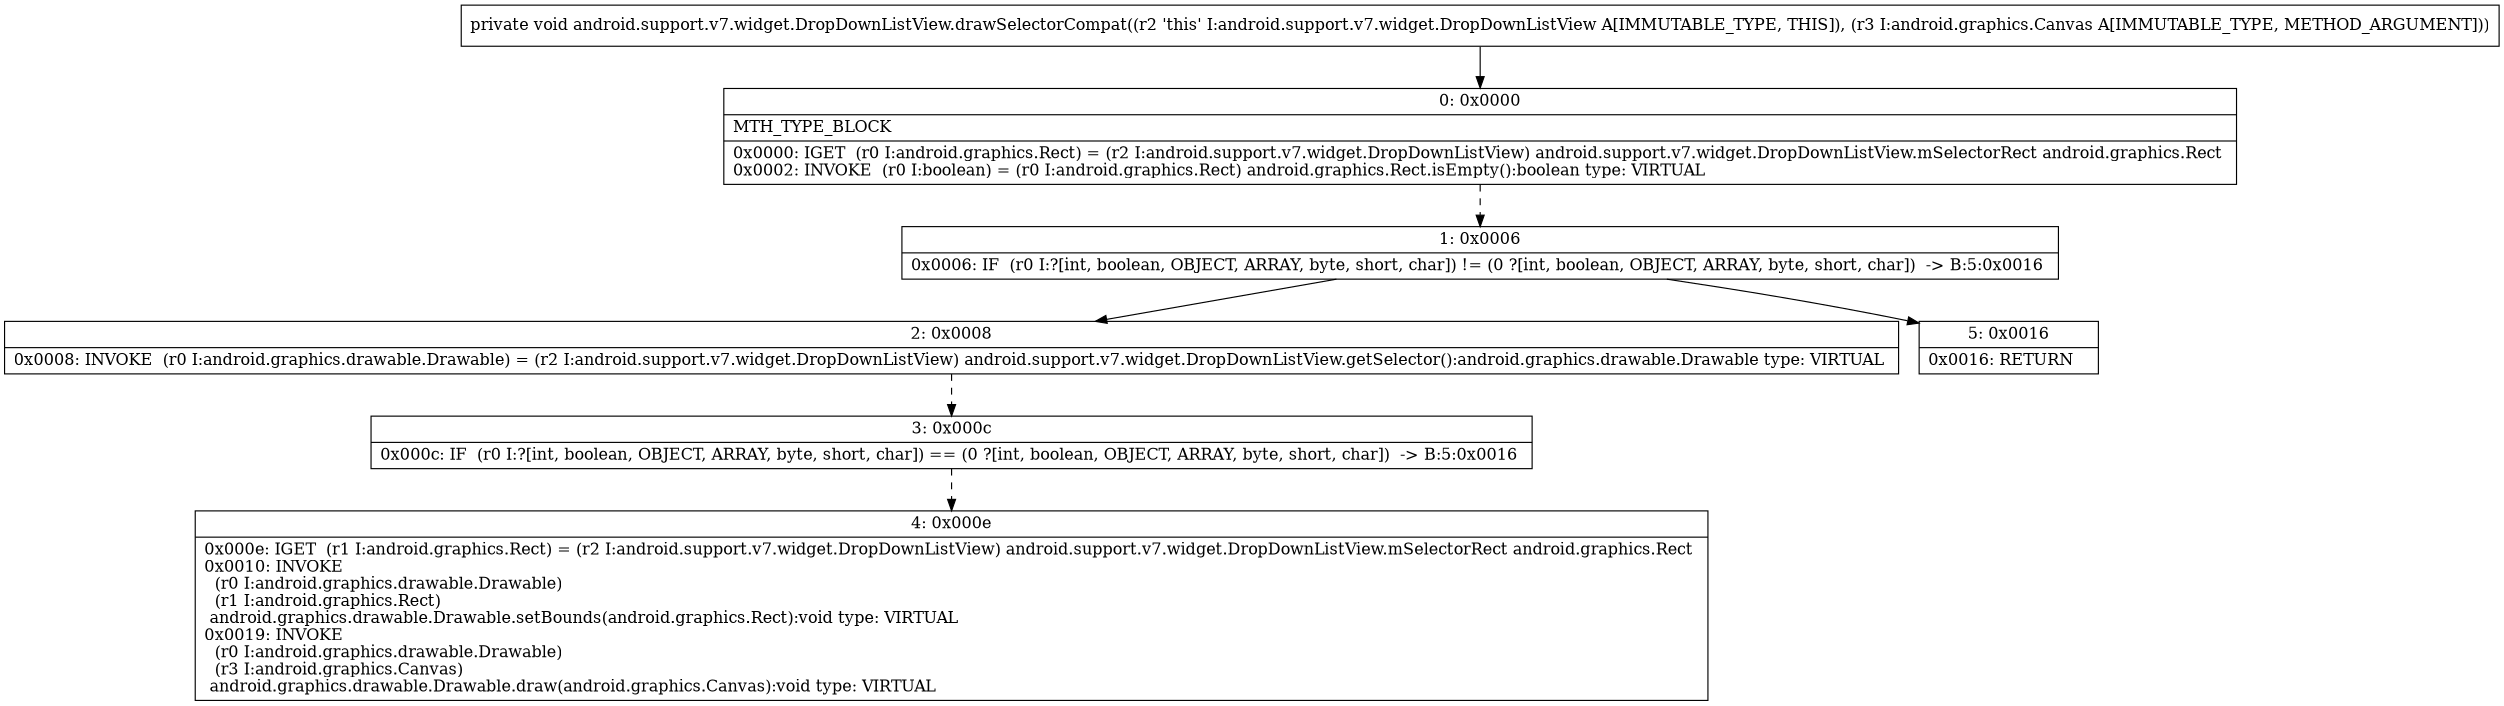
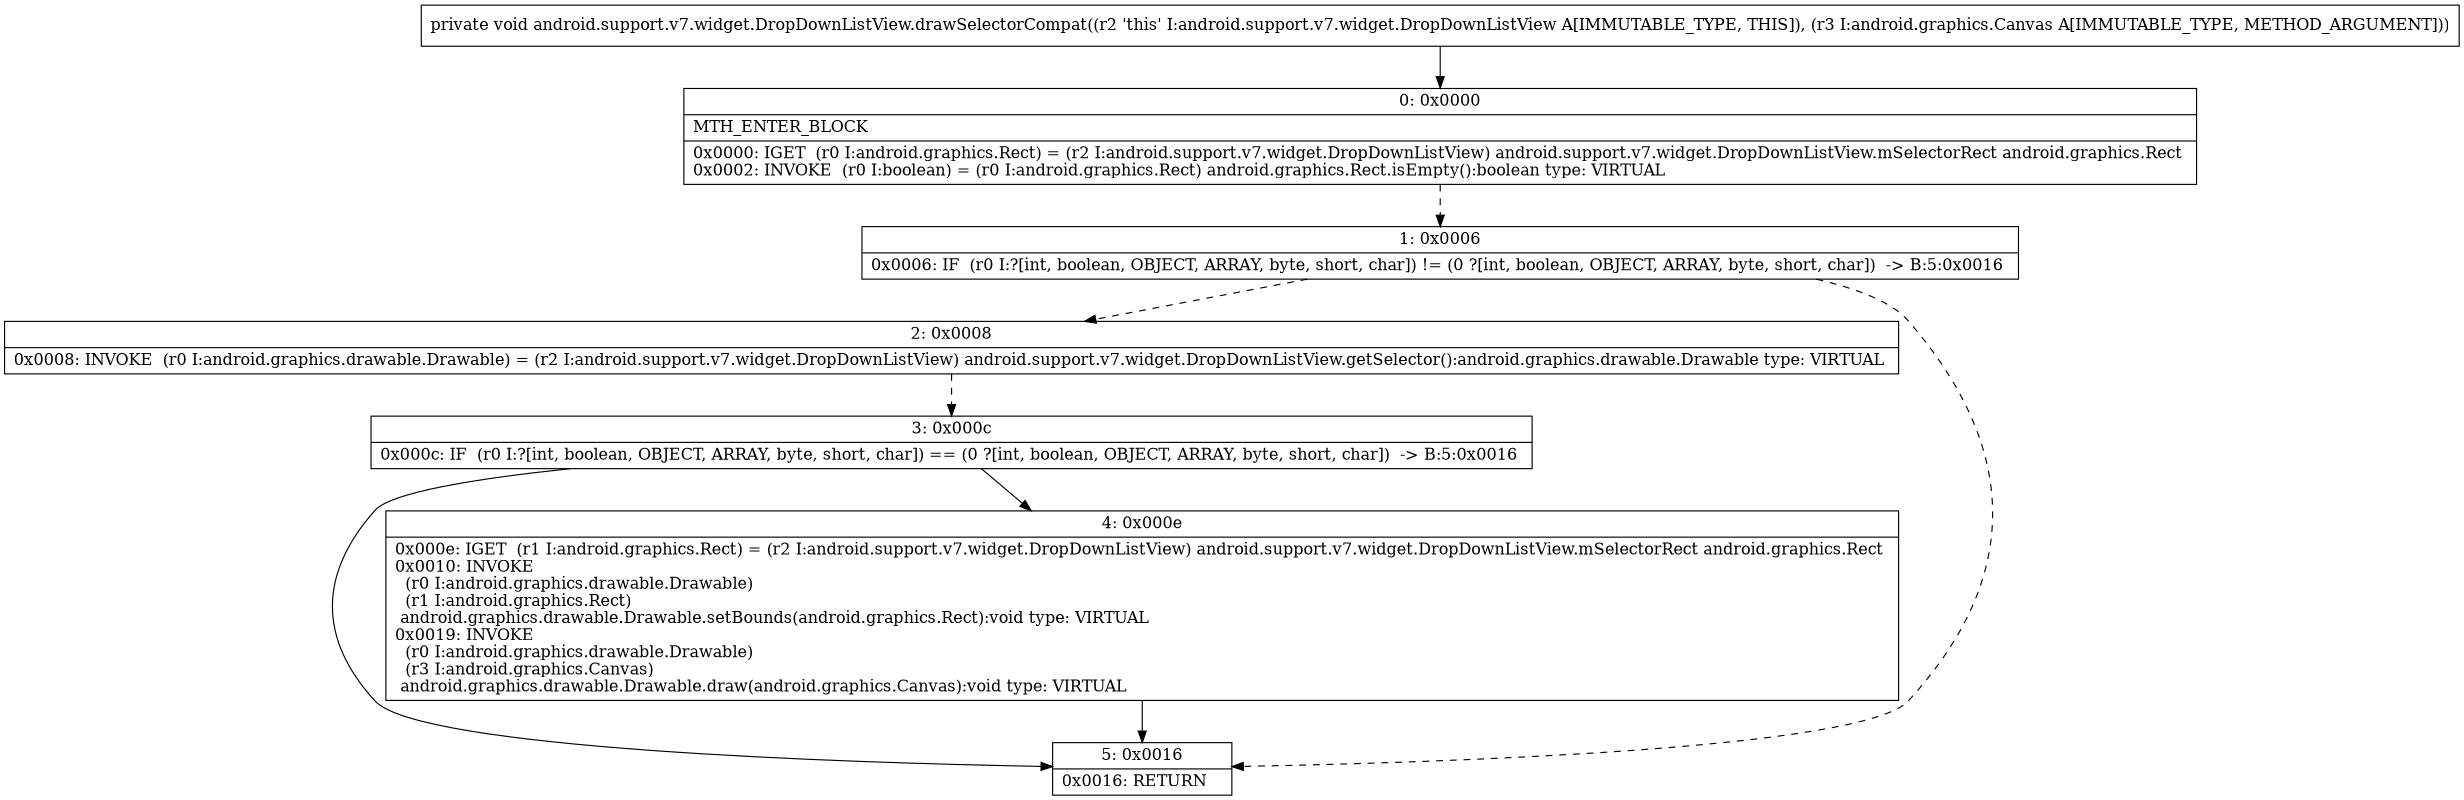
(812, 127) -> (781, 127)
(1787, 298) -> (1841, 725)
(1222, 299) -> (1202, 299)
(952, 484) -> (1002, 486)
none -> (1142, 716)
none -> (499, 735)
